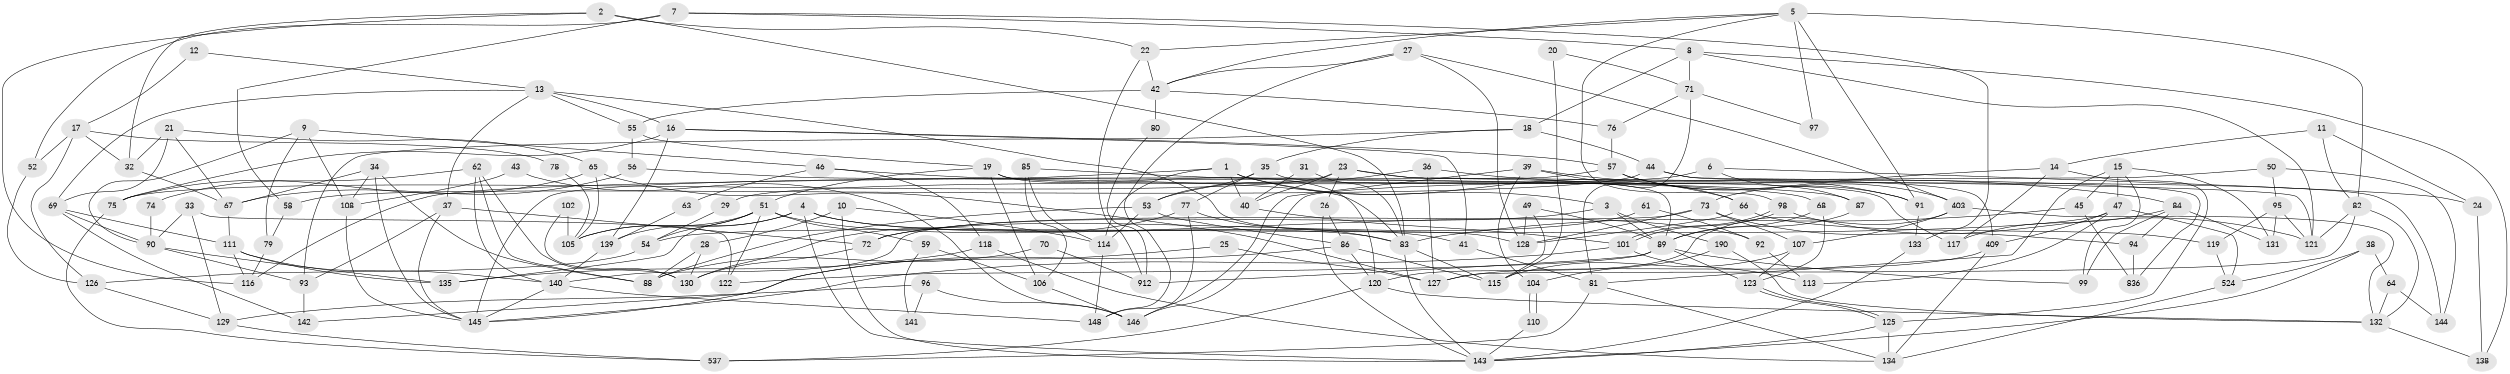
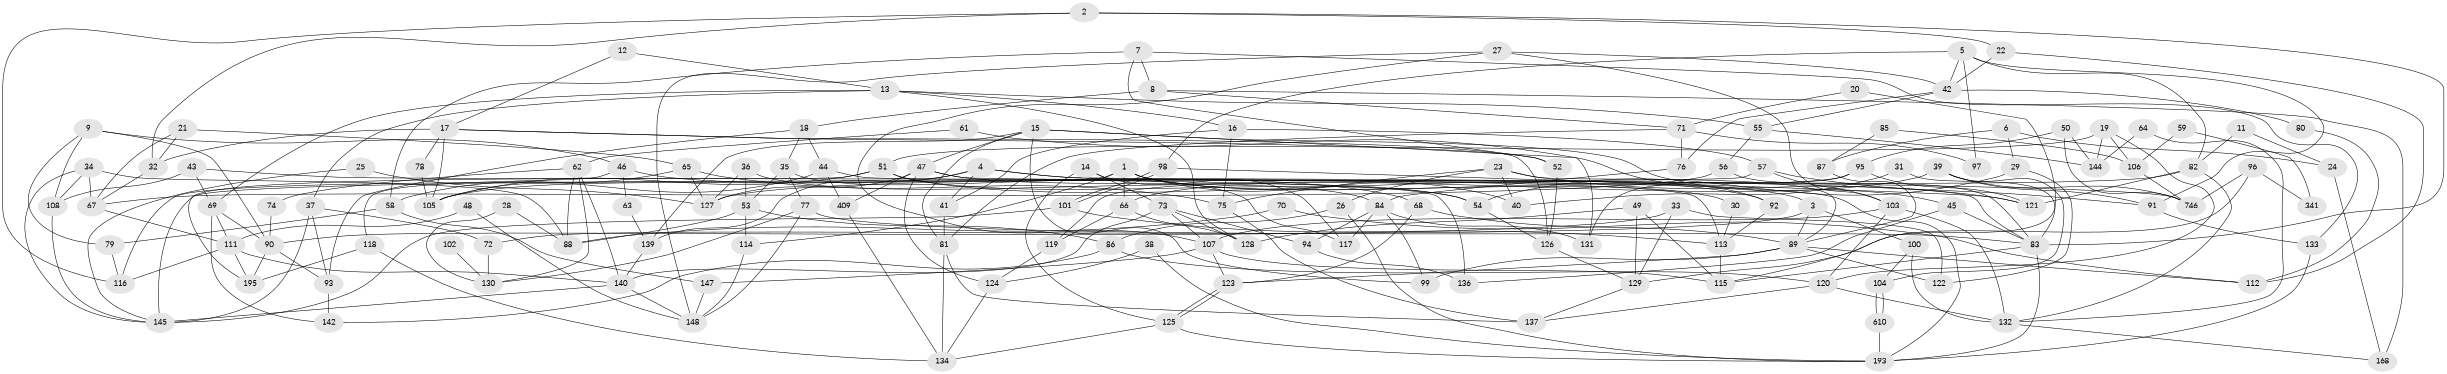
(1392, 36) -> none
(2043, 107) -> none
(1497, 122) -> (981, 111)
(2187, 145) -> none
(1612, 148) -> (1528, 183)
(807, 154) -> (1919, 145)
(129, 189) -> (202, 186)
(642, 194) -> (820, 143)
none -> (468, 206)
(842, 206) -> none
none -> (1735, 206)
(1958, 206) -> (1893, 206)
(1049, 216) -> none
(1105, 224) -> (769, 143)
(1608, 225) -> (1636, 245)
(568, 226) -> (441, 168)
(829, 227) -> none
(1425, 227) -> none
(1721, 245) -> (1914, 245)
(747, 246) -> (2062, 257)
(2379, 262) -> none
(1420, 265) -> (1721, 262)
(1661, 269) -> (785, 187)
(445, 284) -> (250, 284)
none -> (707, 284)
(1145, 284) -> (2253, 284)
(2133, 284) -> (1464, 284)
(2228, 284) -> (992, 284)
(911, 323) -> (2312, 206)
(1133, 323) -> (2191, 206)
(1533, 323) -> (1880, 323)
(715, 362) -> (1532, 323)
(1480, 362) -> (1880, 362)
(2482, 362) -> (2382, 362)
